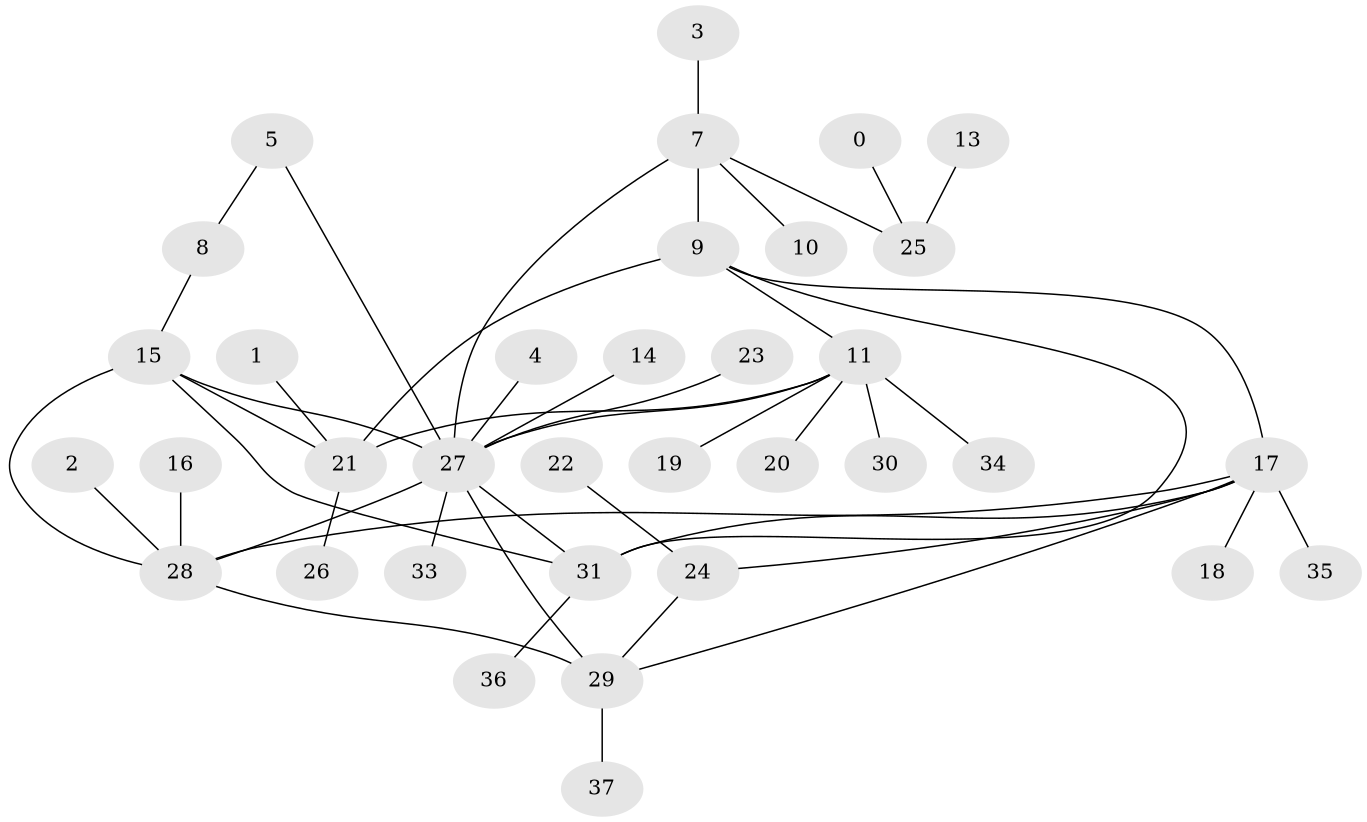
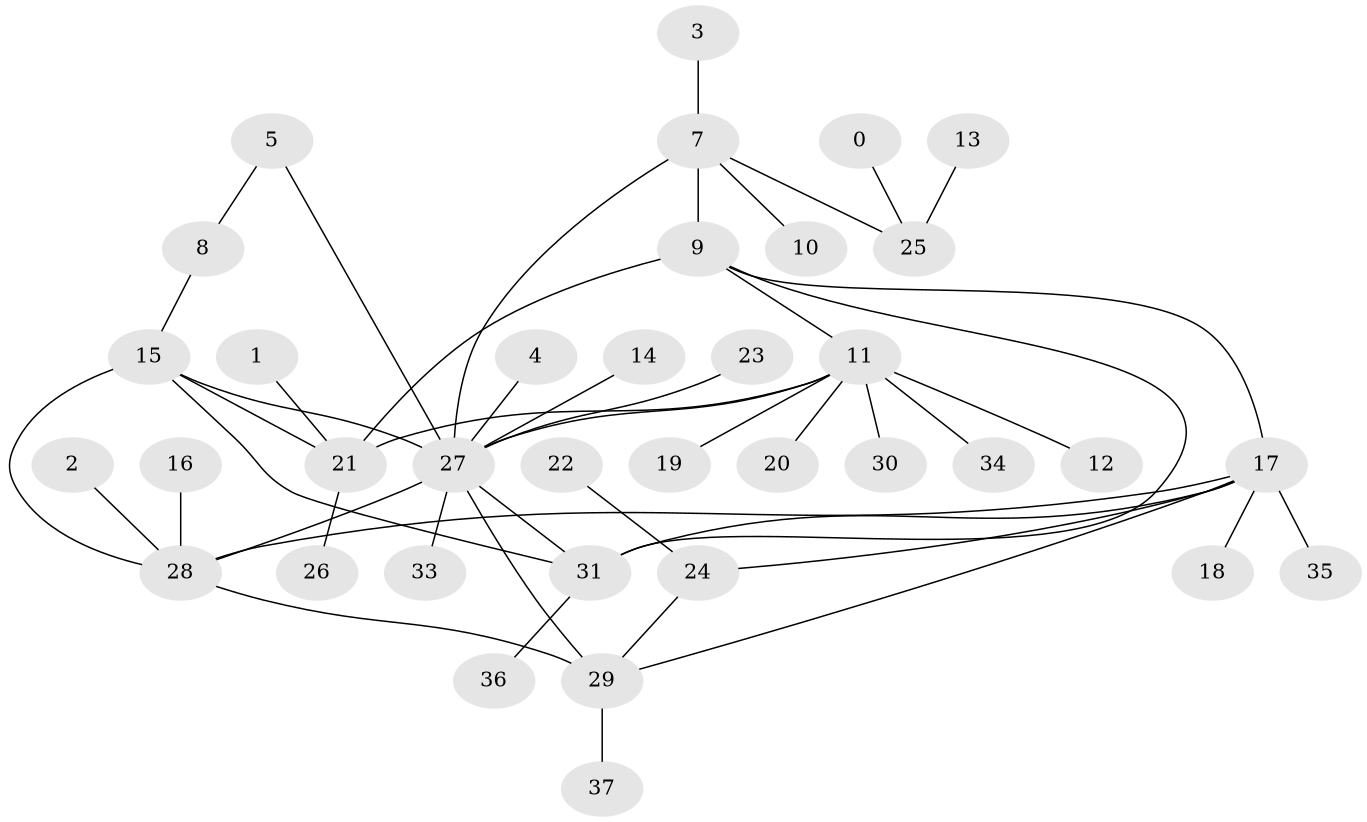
none -> (1102, 465)
